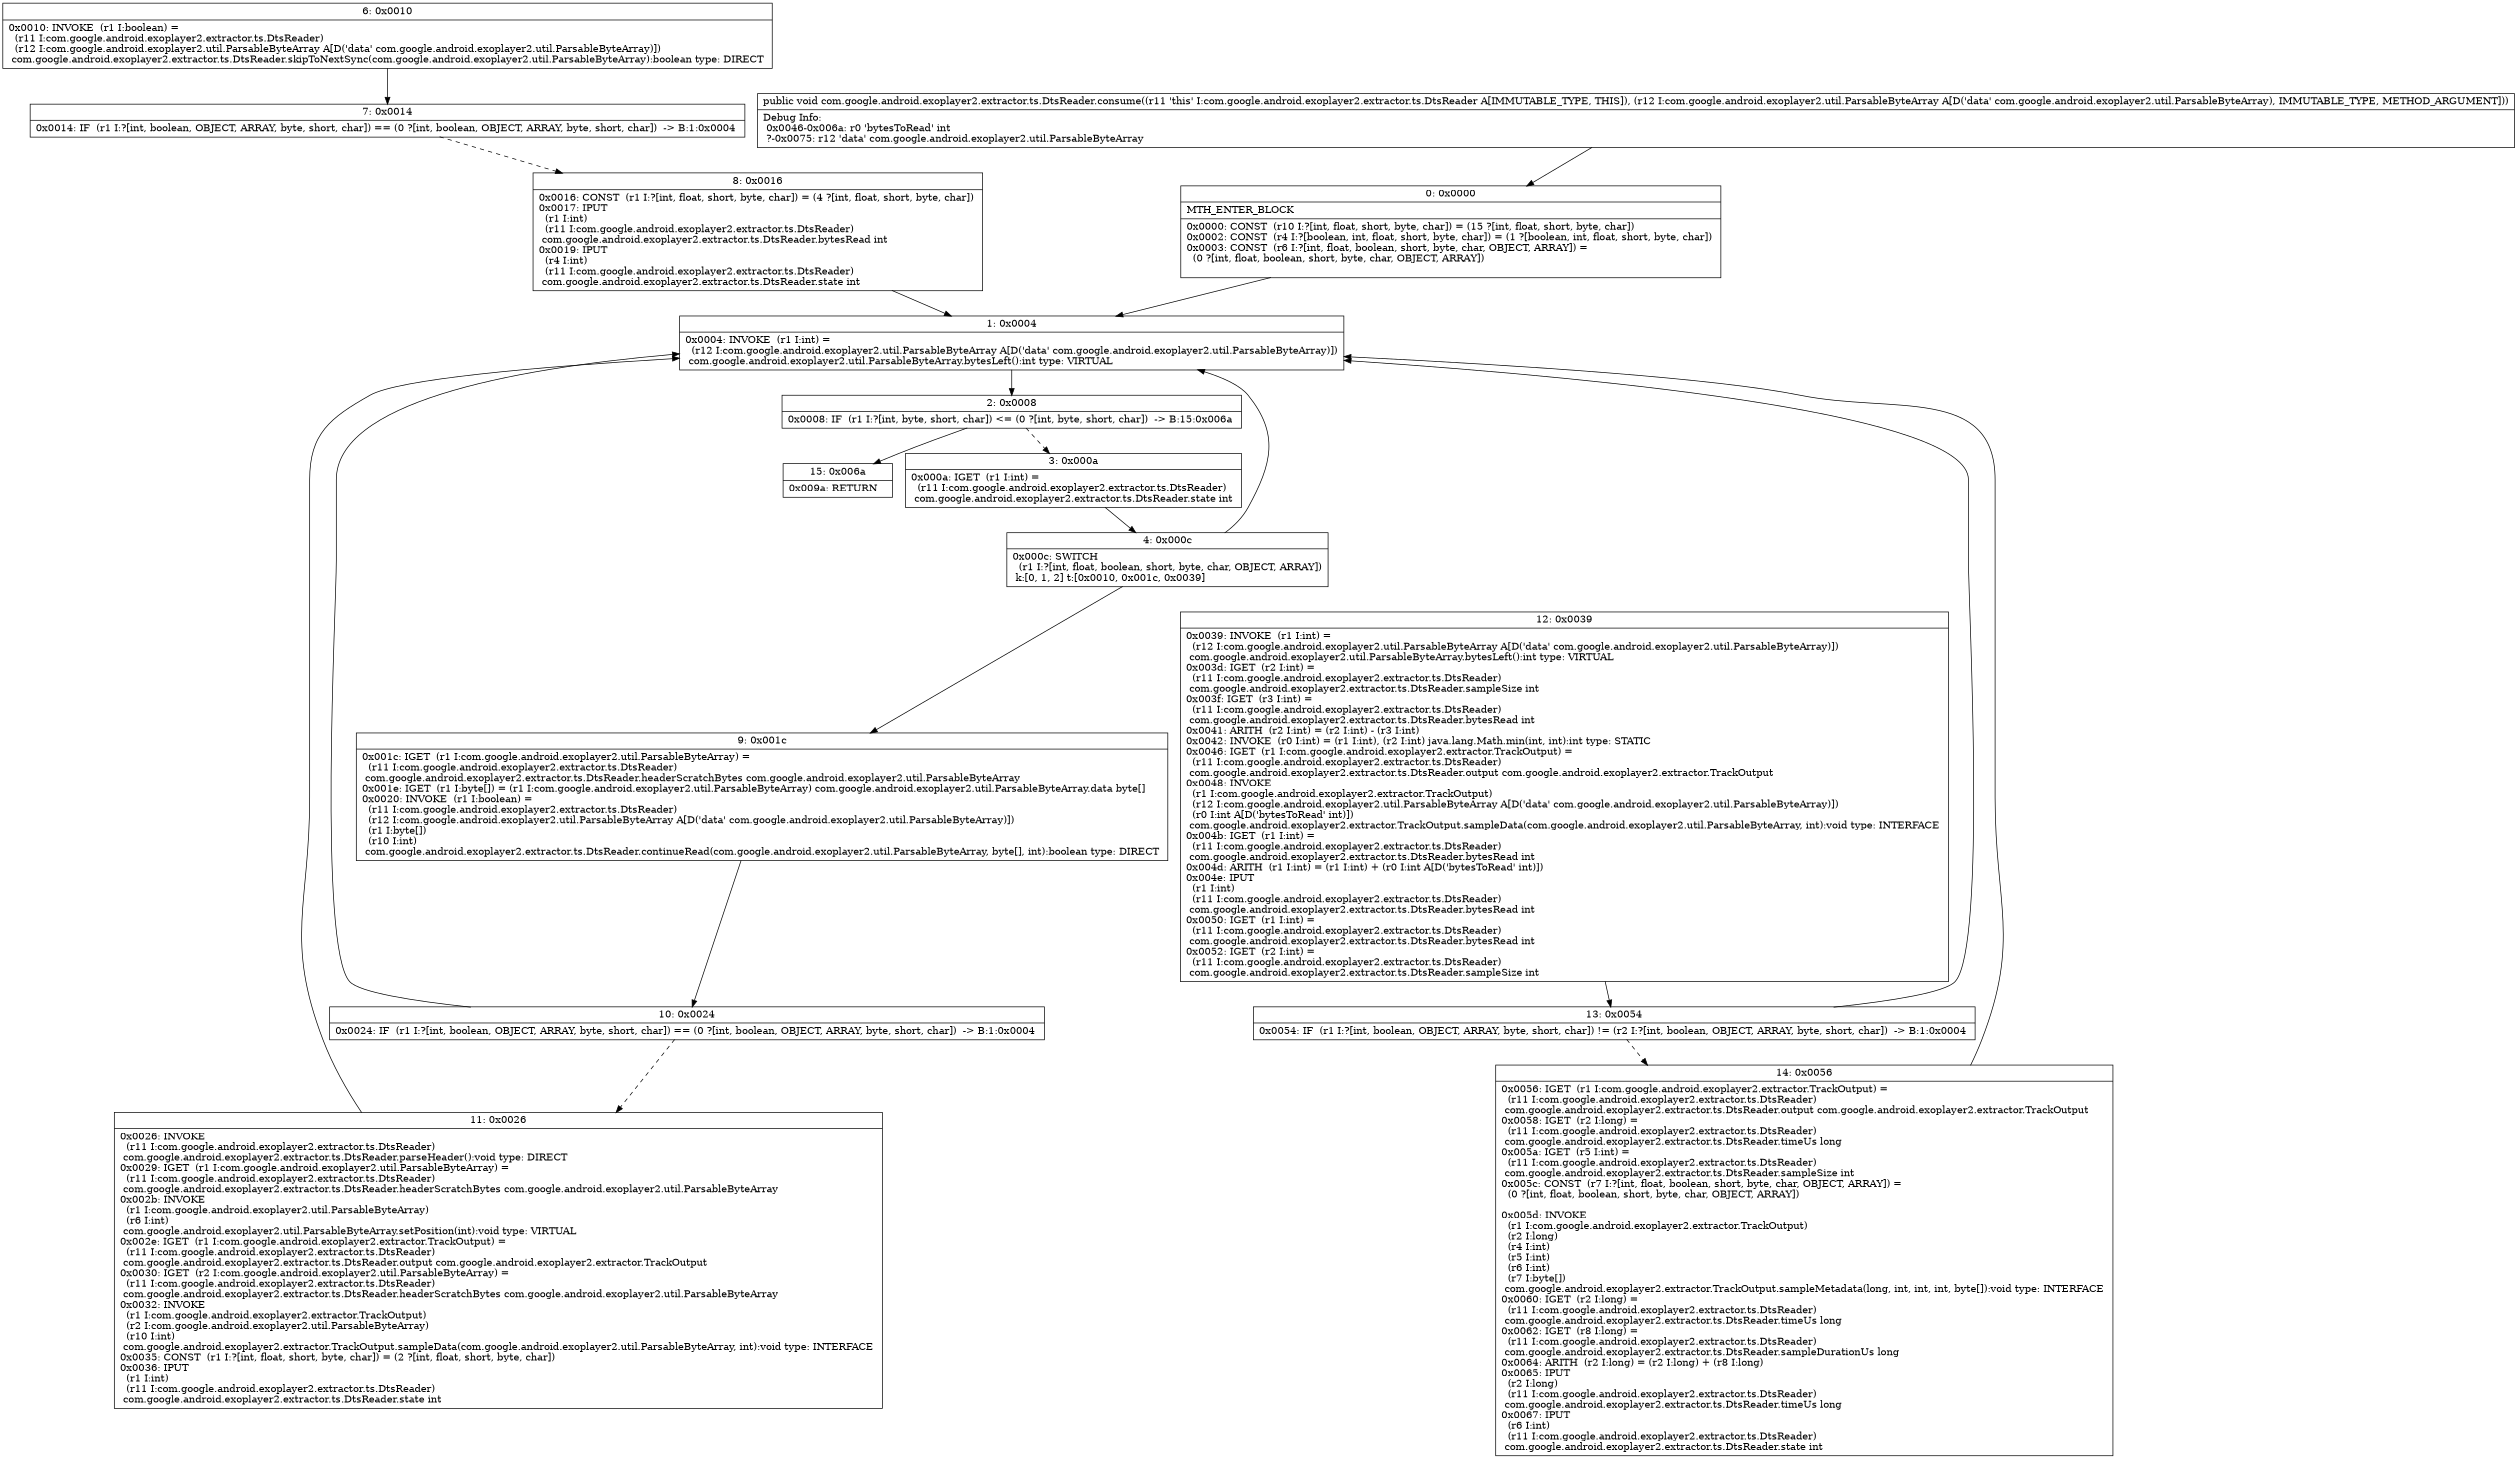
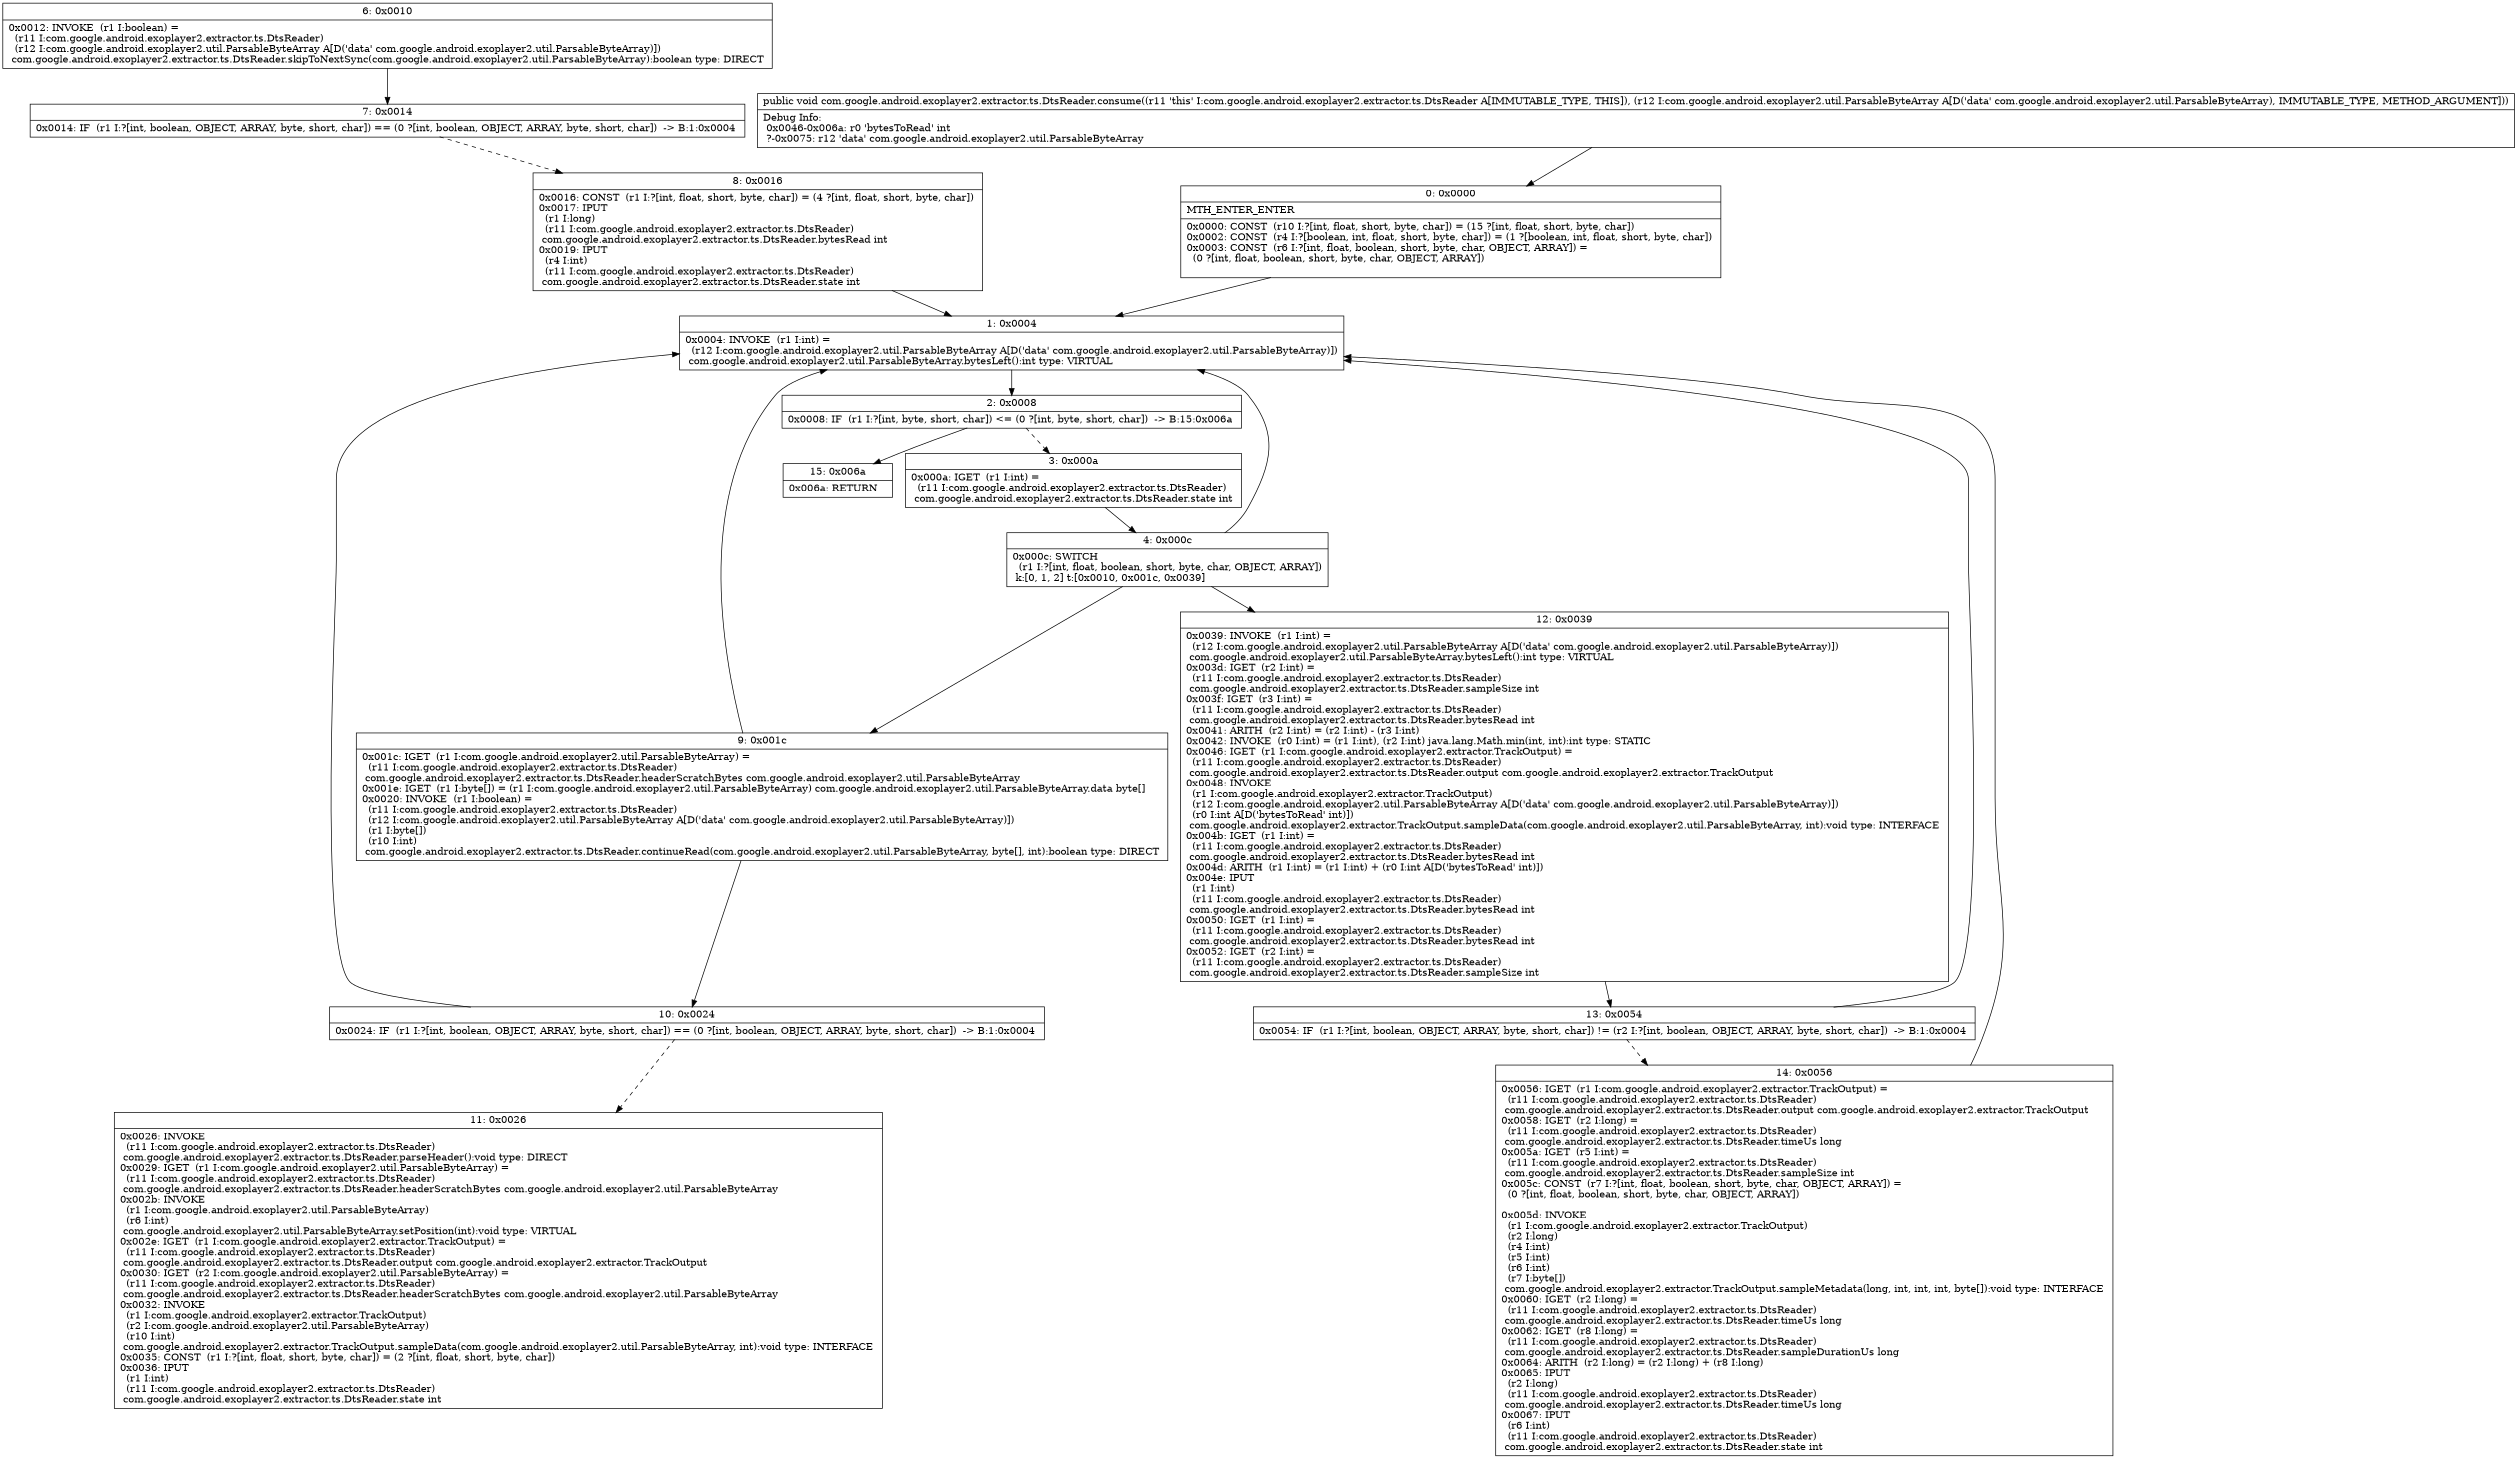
(95, 28) -> (95, 28)
(1240, 210) -> (1240, 210)
(563, 219) -> (567, 219)
(838, 489) -> (838, 489)
(310, 594) -> (723, 534)
none -> (1230, 597)
